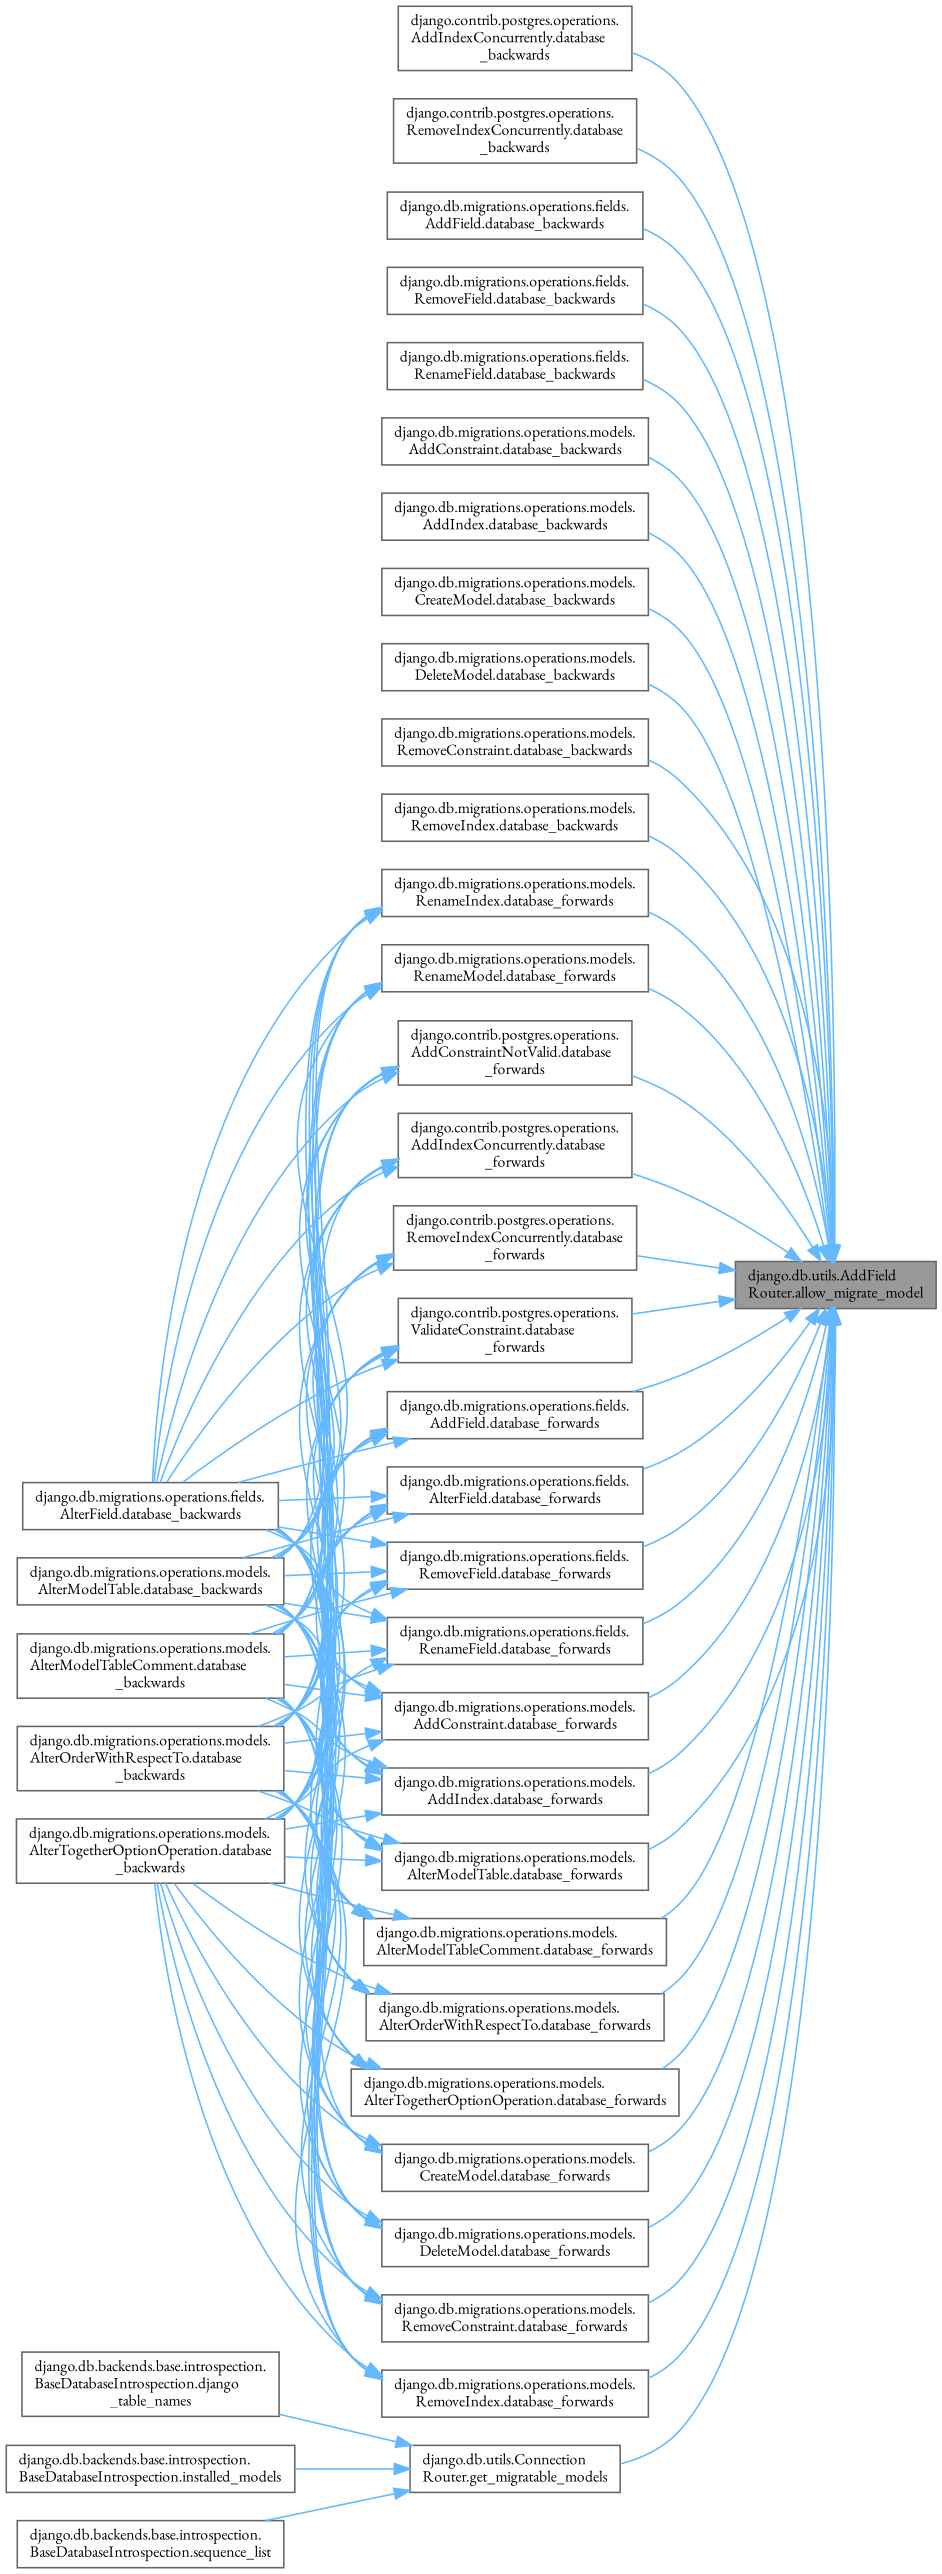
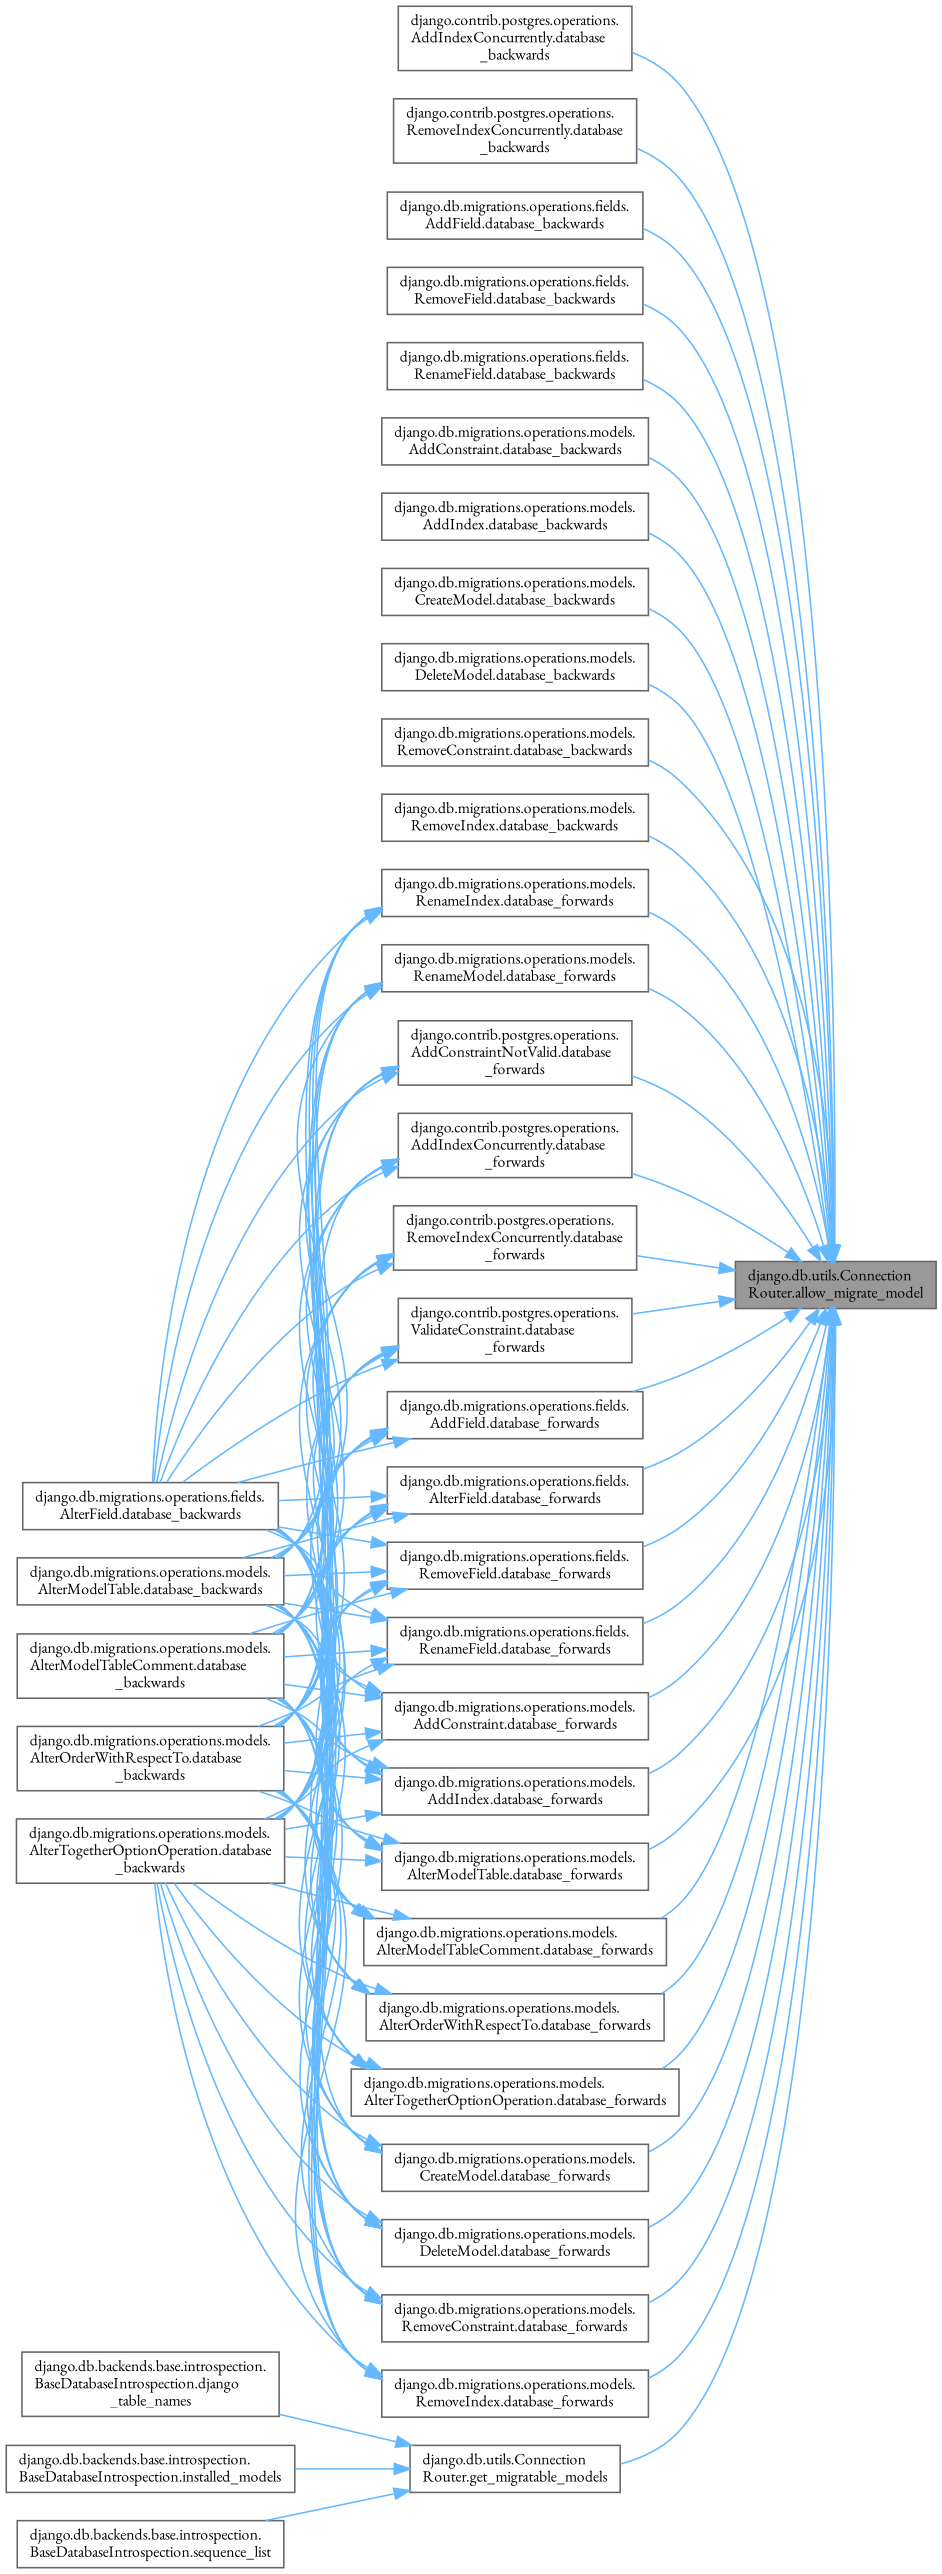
(836, 1285) -> (836, 1285)
